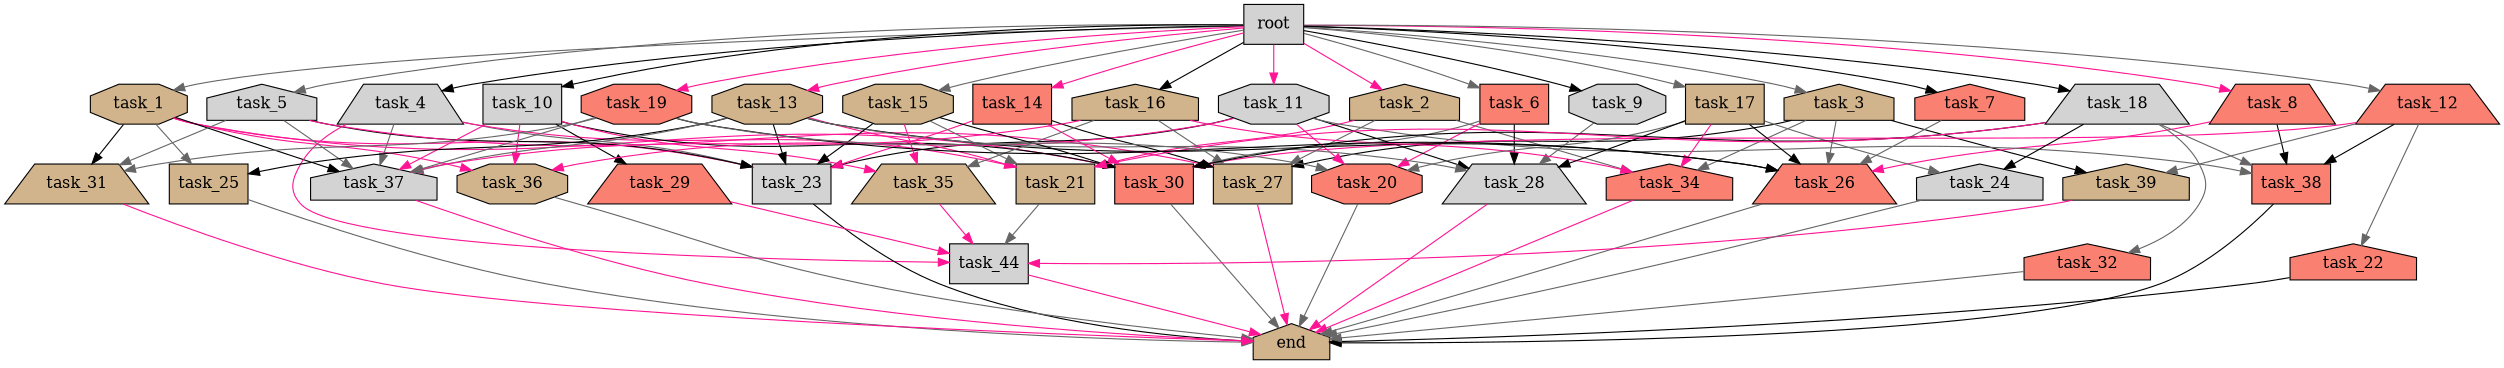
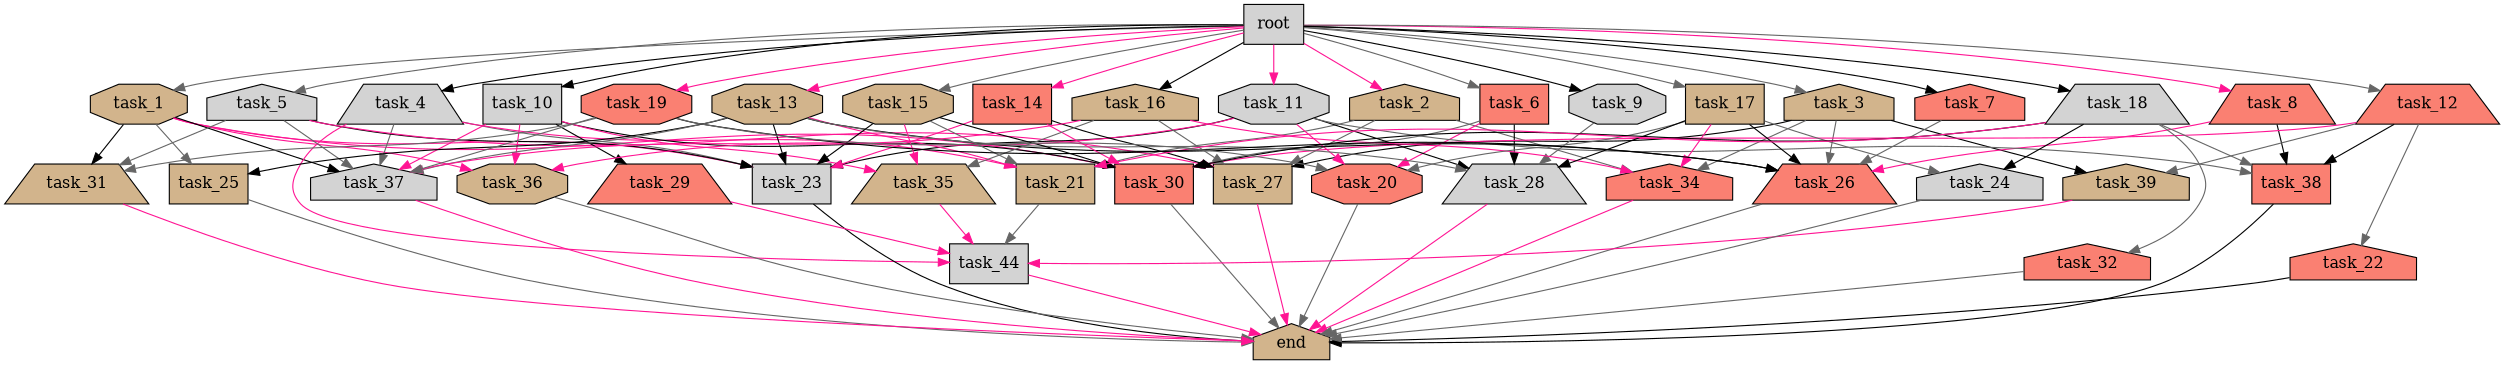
(1230, 142) -> (1230, 142)
